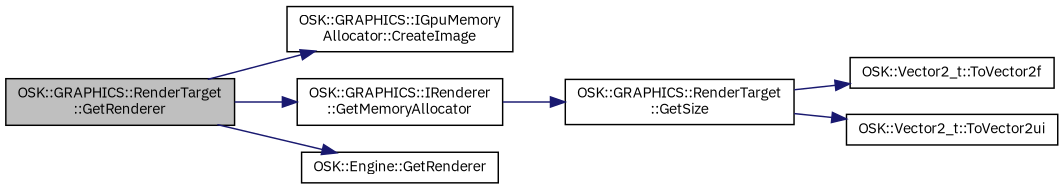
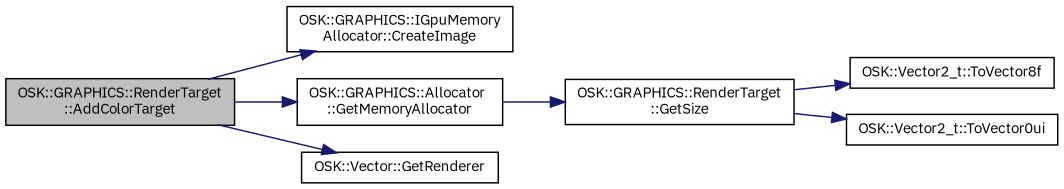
(952, 73) -> (952, 73)
(120, 102) -> (120, 102)
(400, 102) -> (400, 102)
(952, 130) -> (952, 130)
(400, 168) -> (400, 168)
